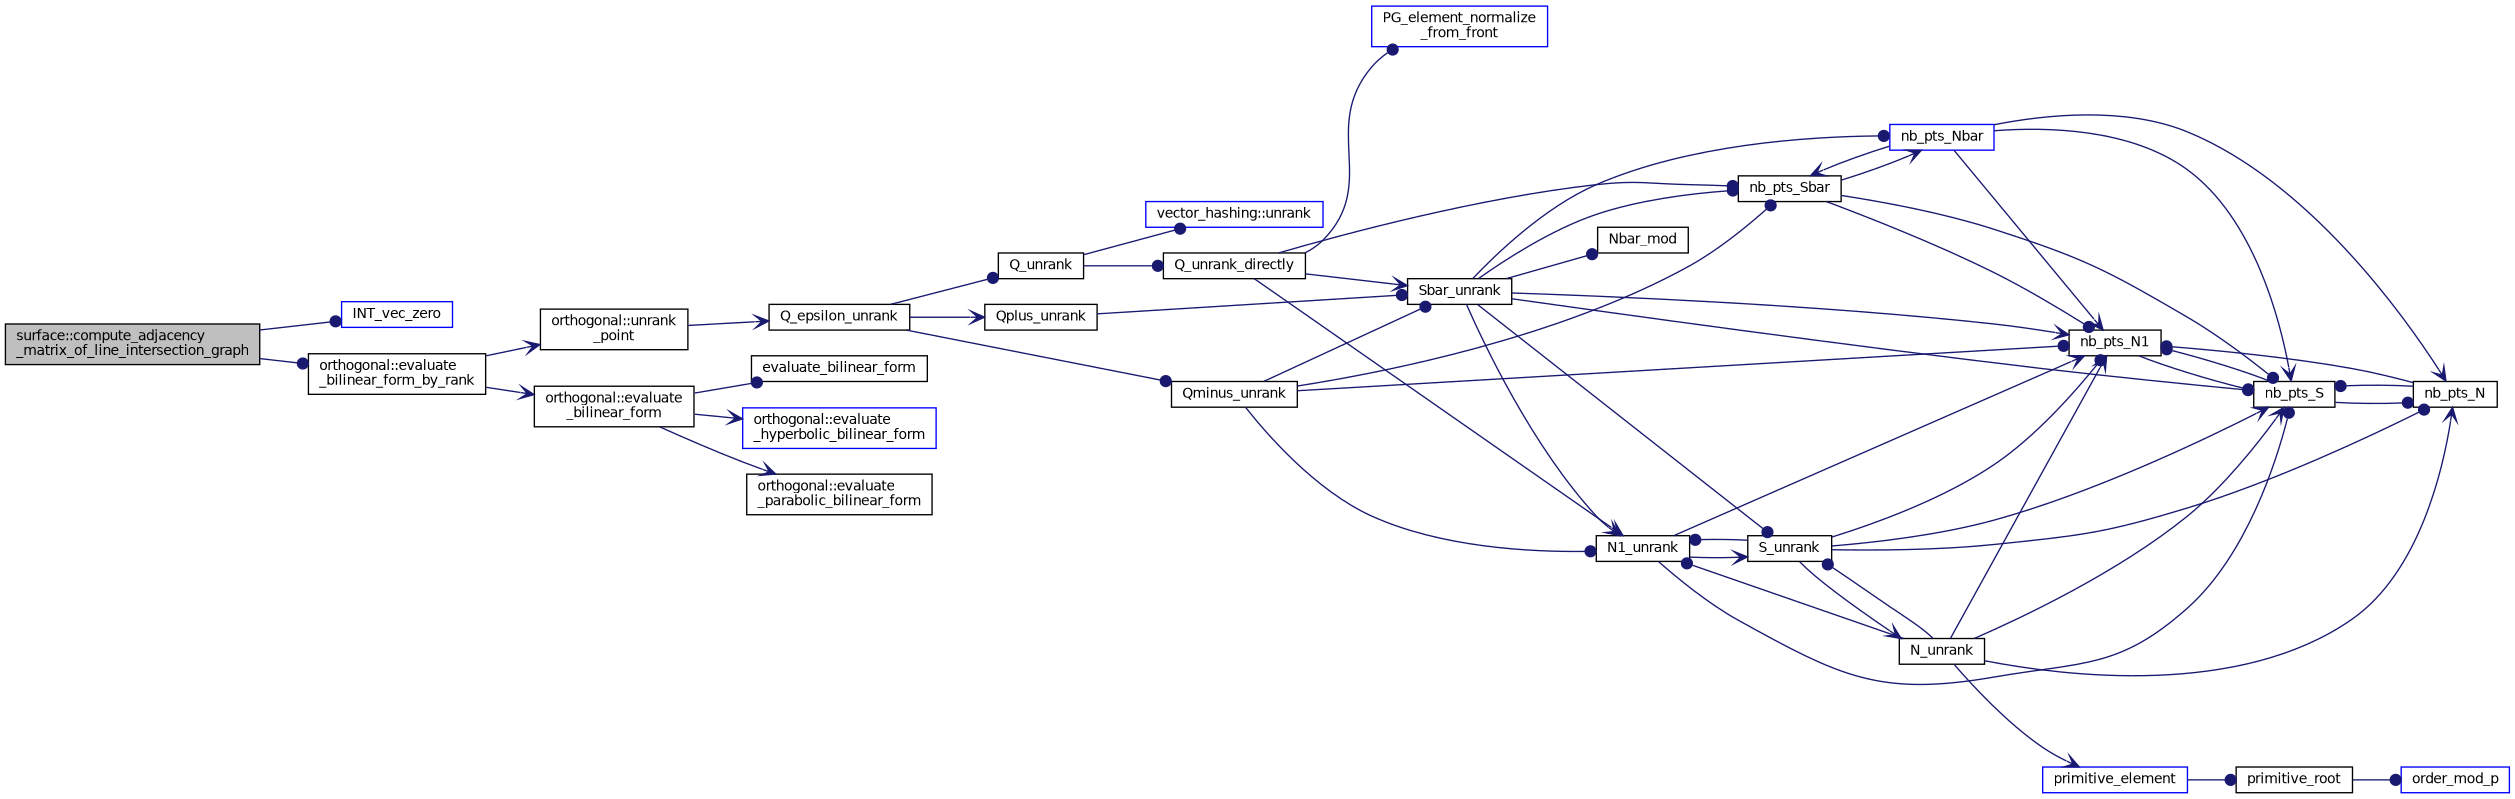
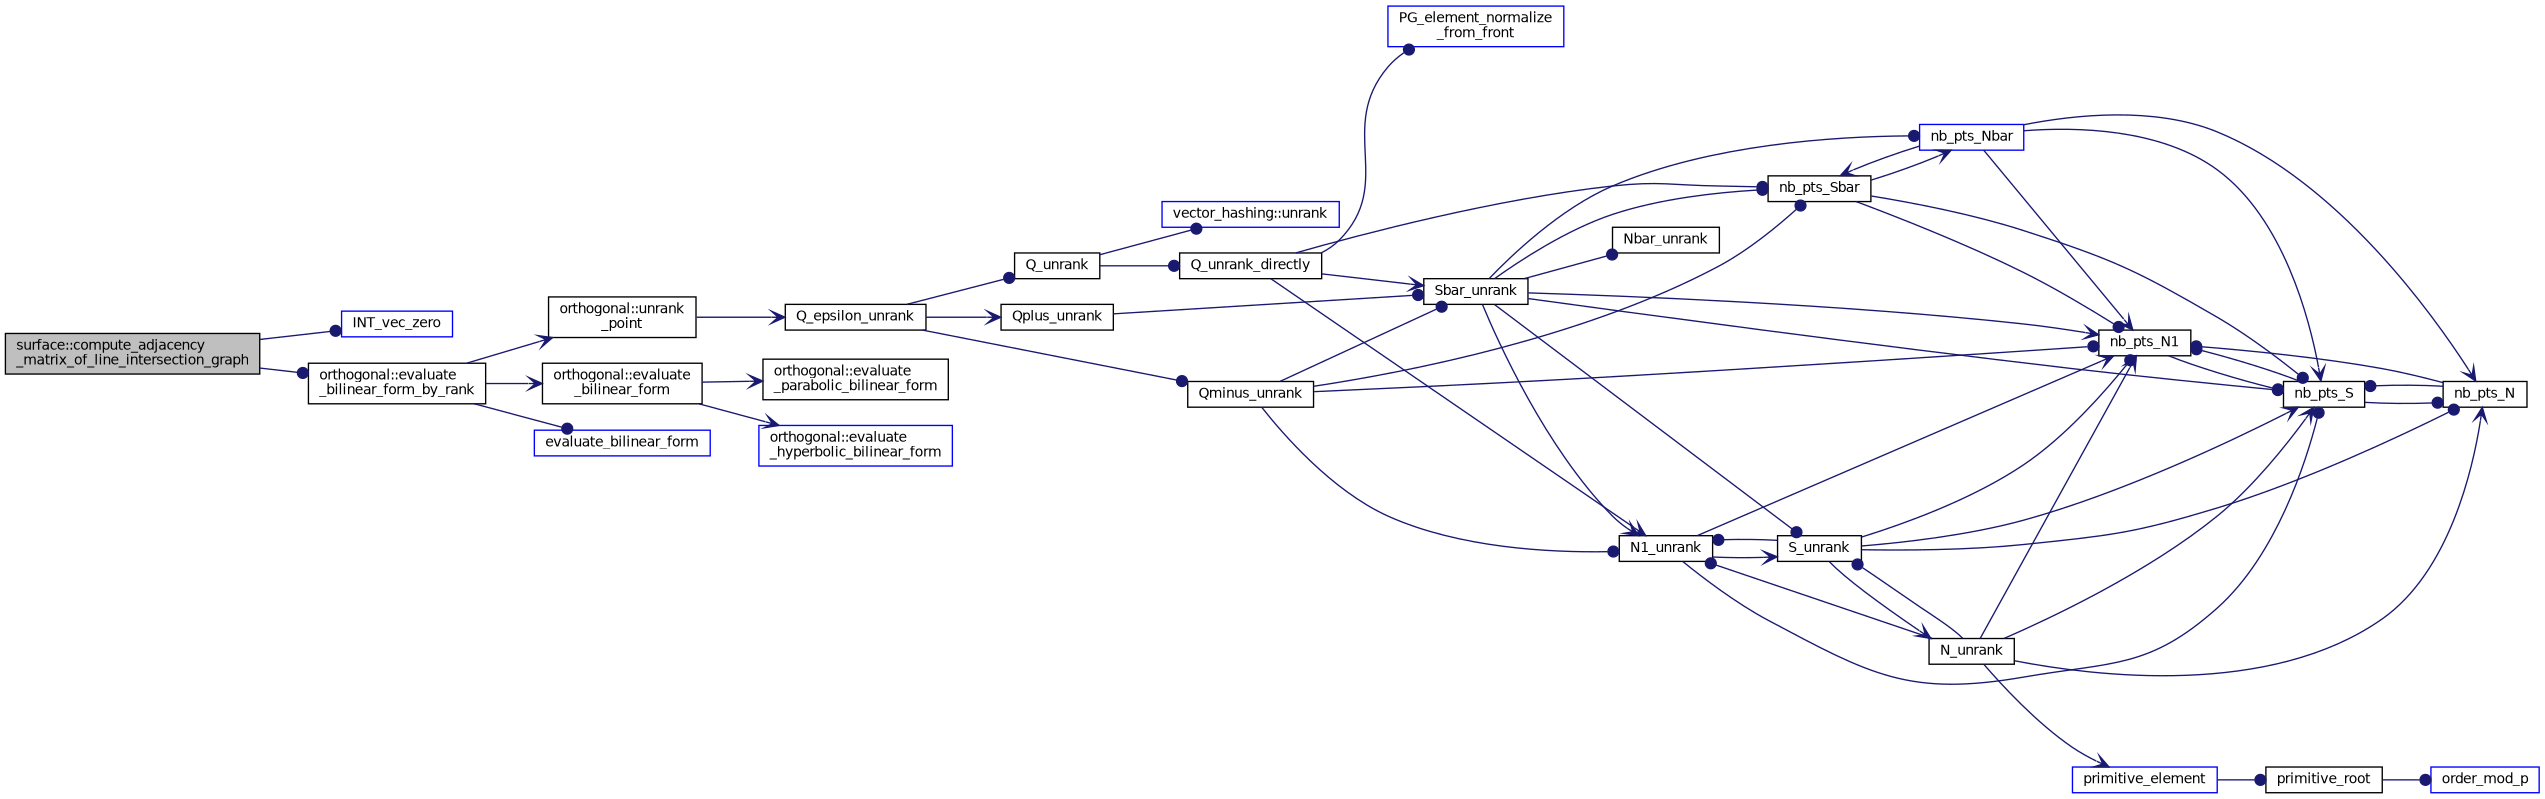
(1643, 240) -> (1666, 240)
(839, 369) -> (622, 443)
(723, 388) -> (518, 416)
